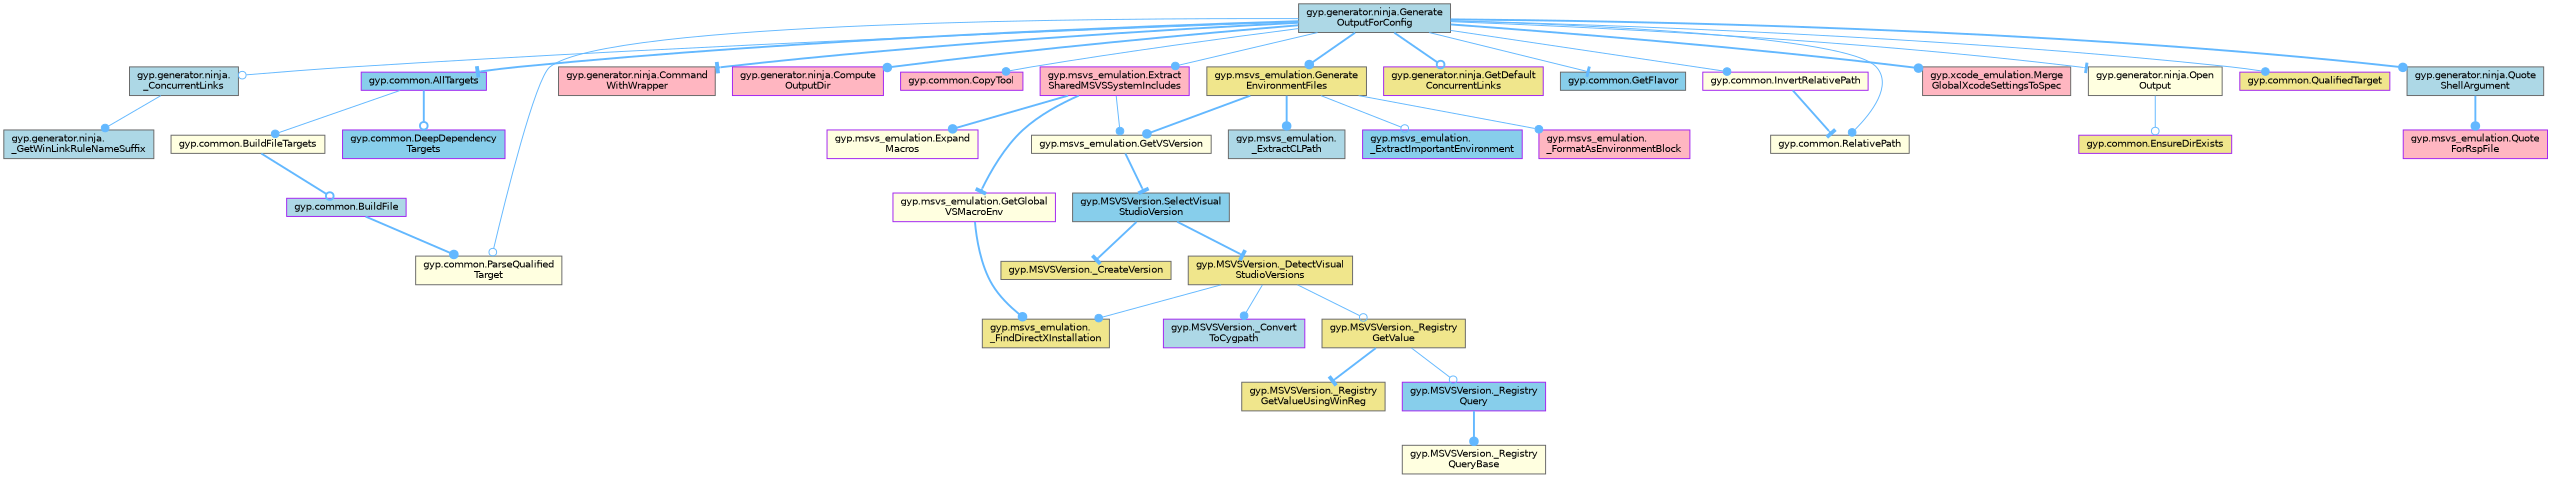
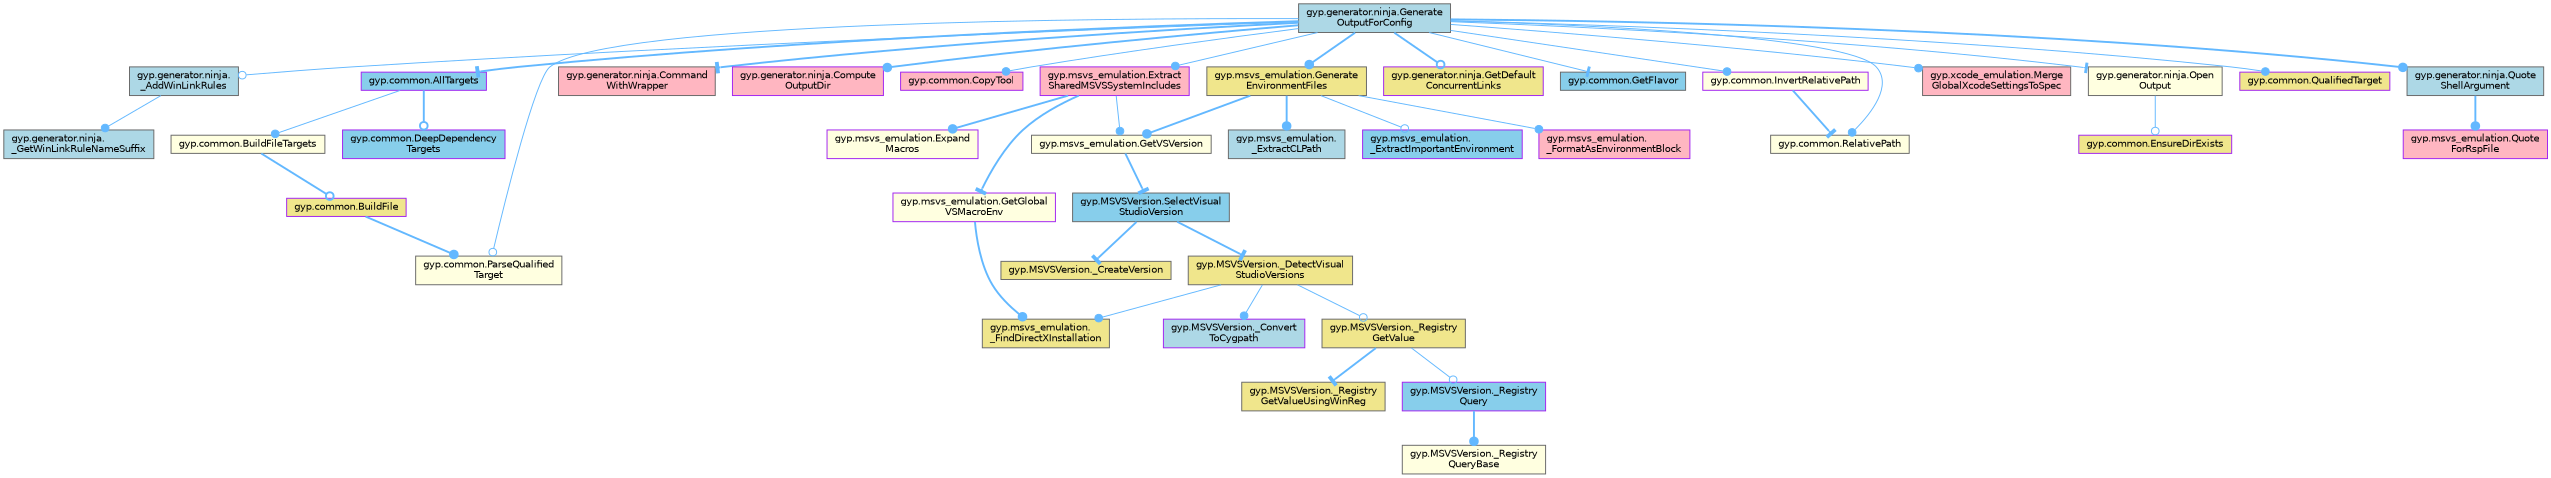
(1683, 43) -> (1683, 43)
(184, 81) -> (184, 81)
(346, 207) -> (346, 207)
